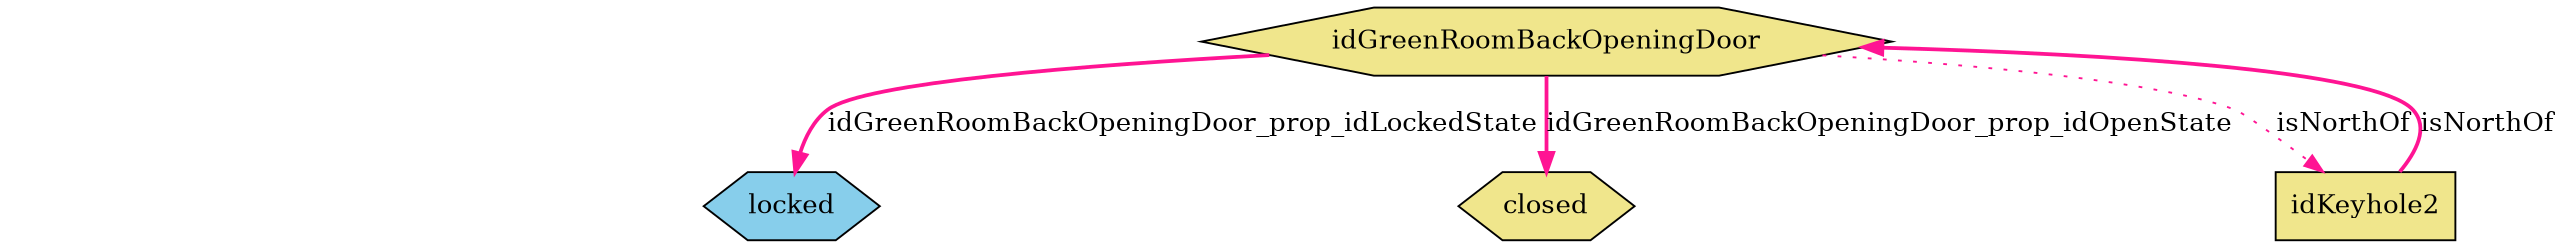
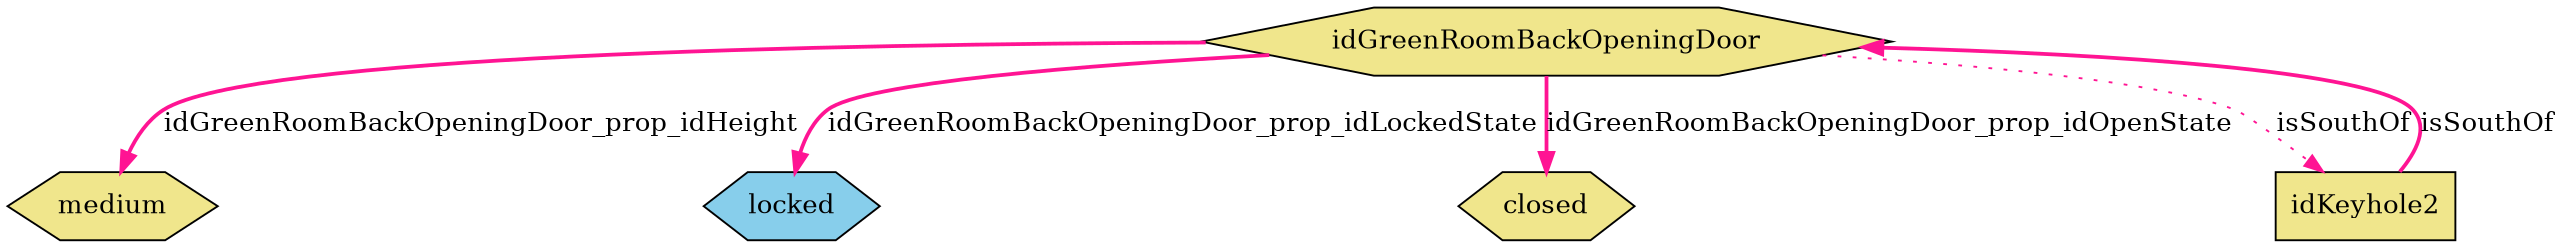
(2344, 124) -> (2344, 124)
(2488, 124) -> (2488, 124)
none -> (113, 206)
